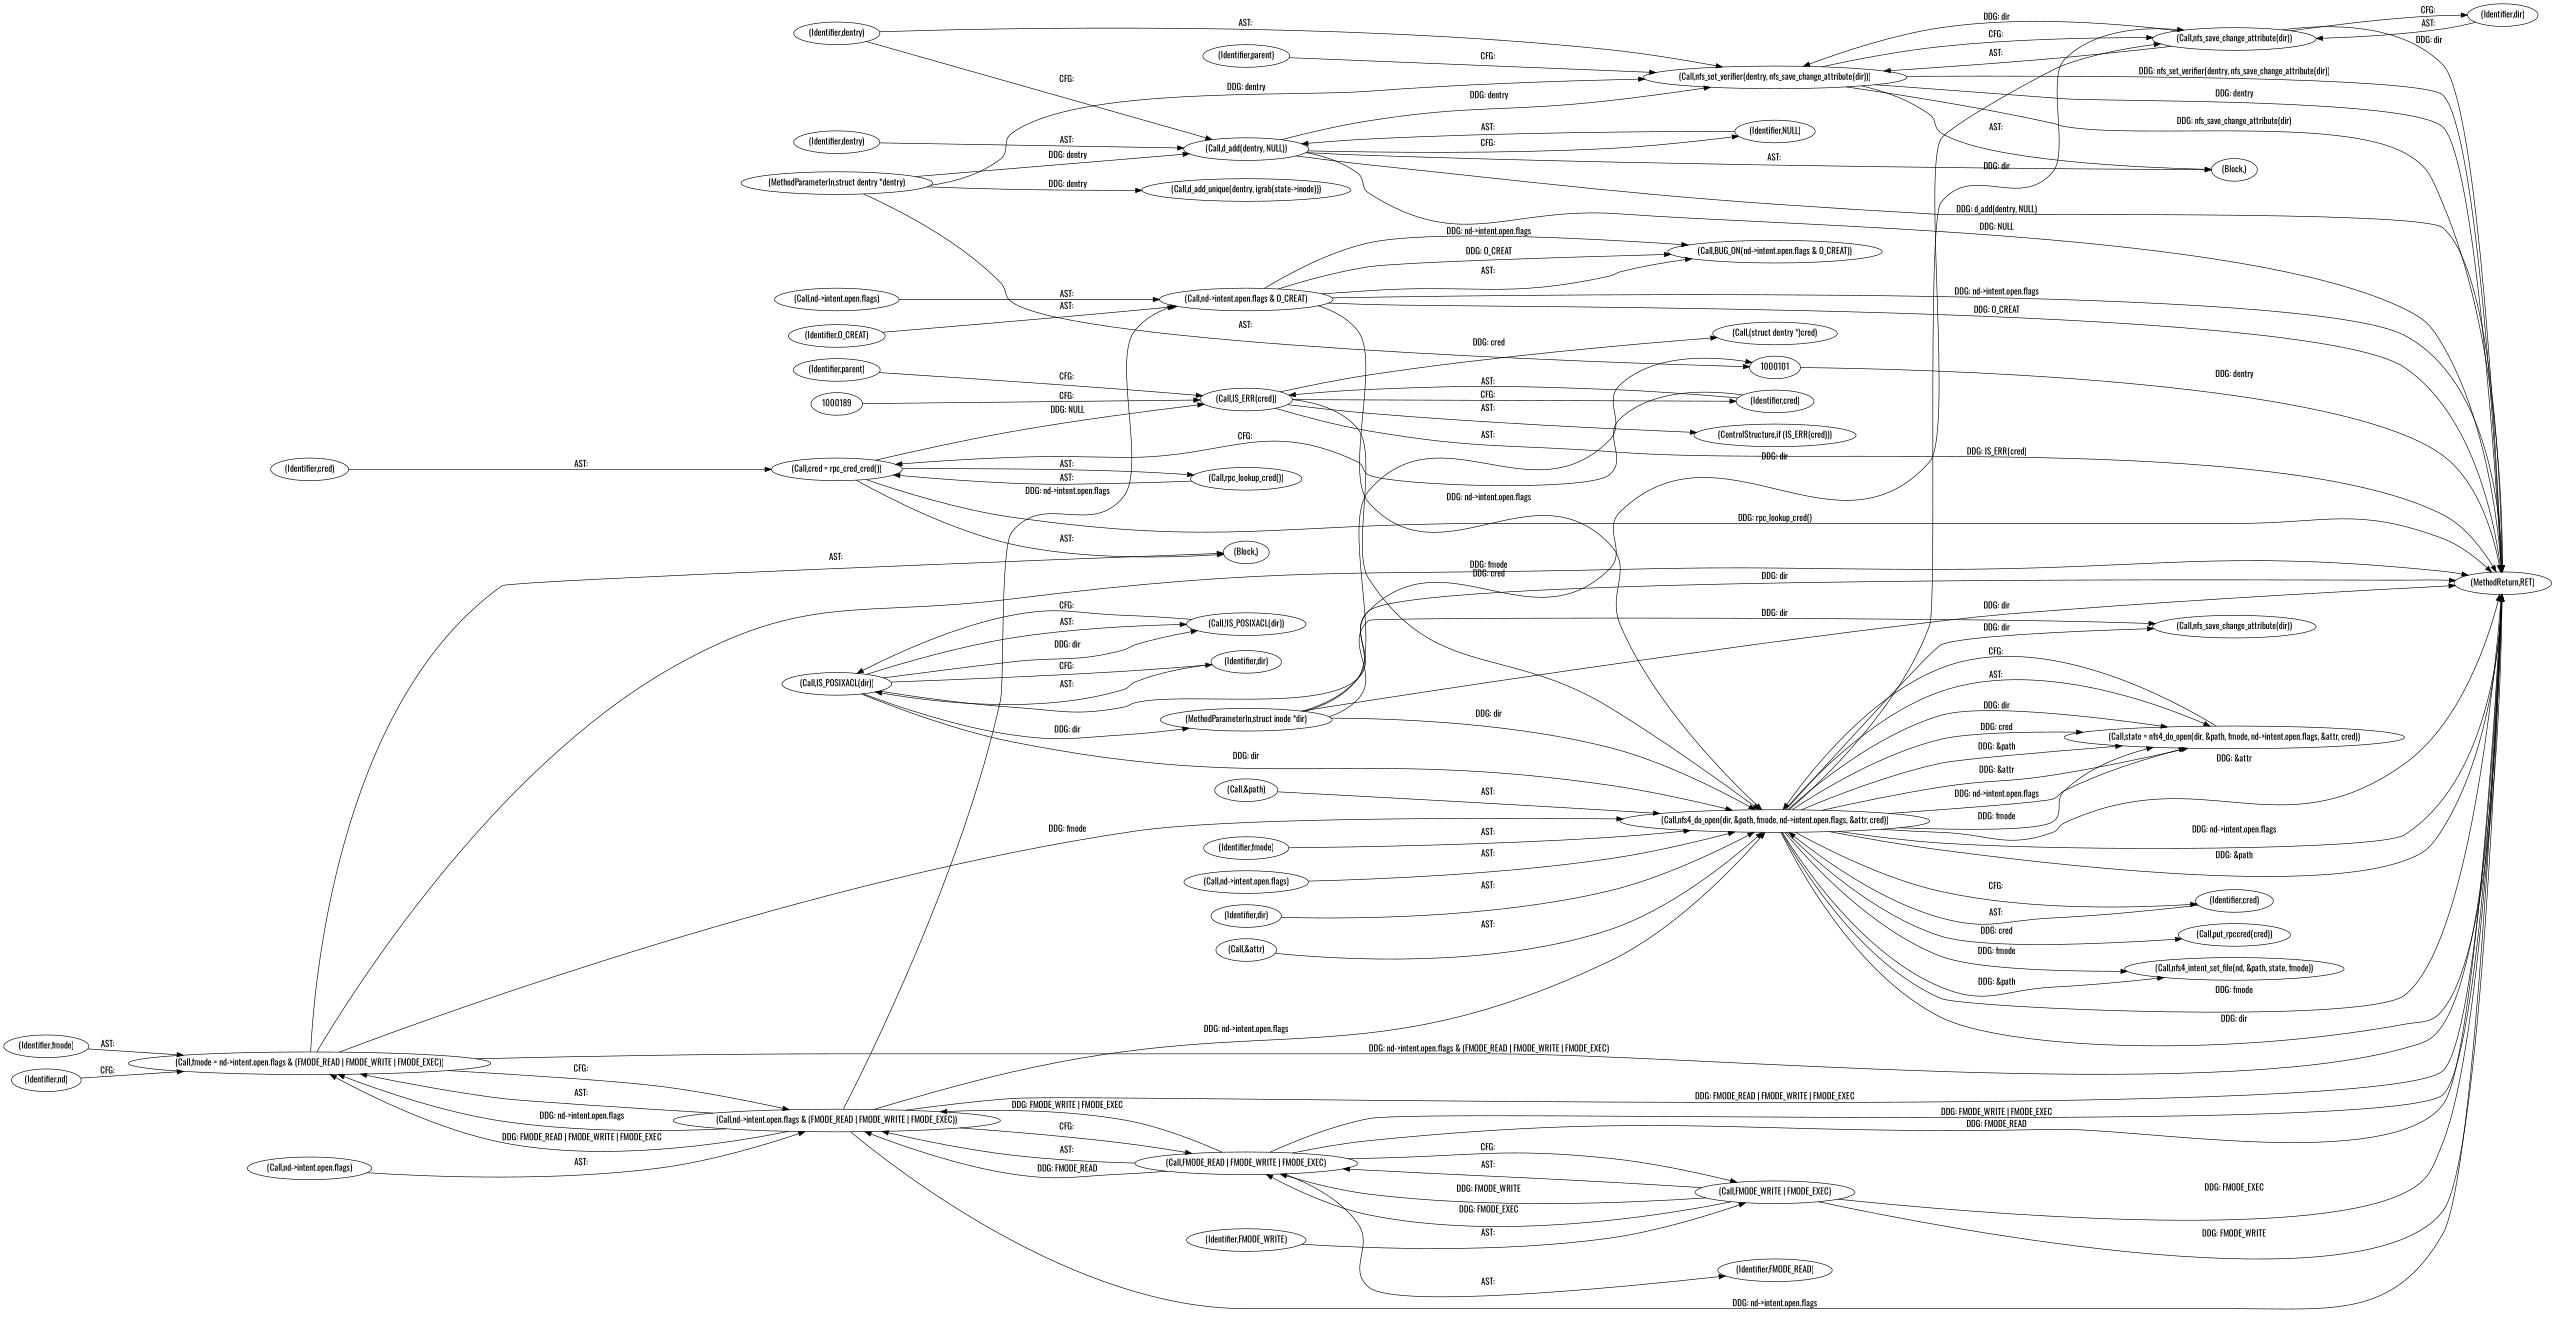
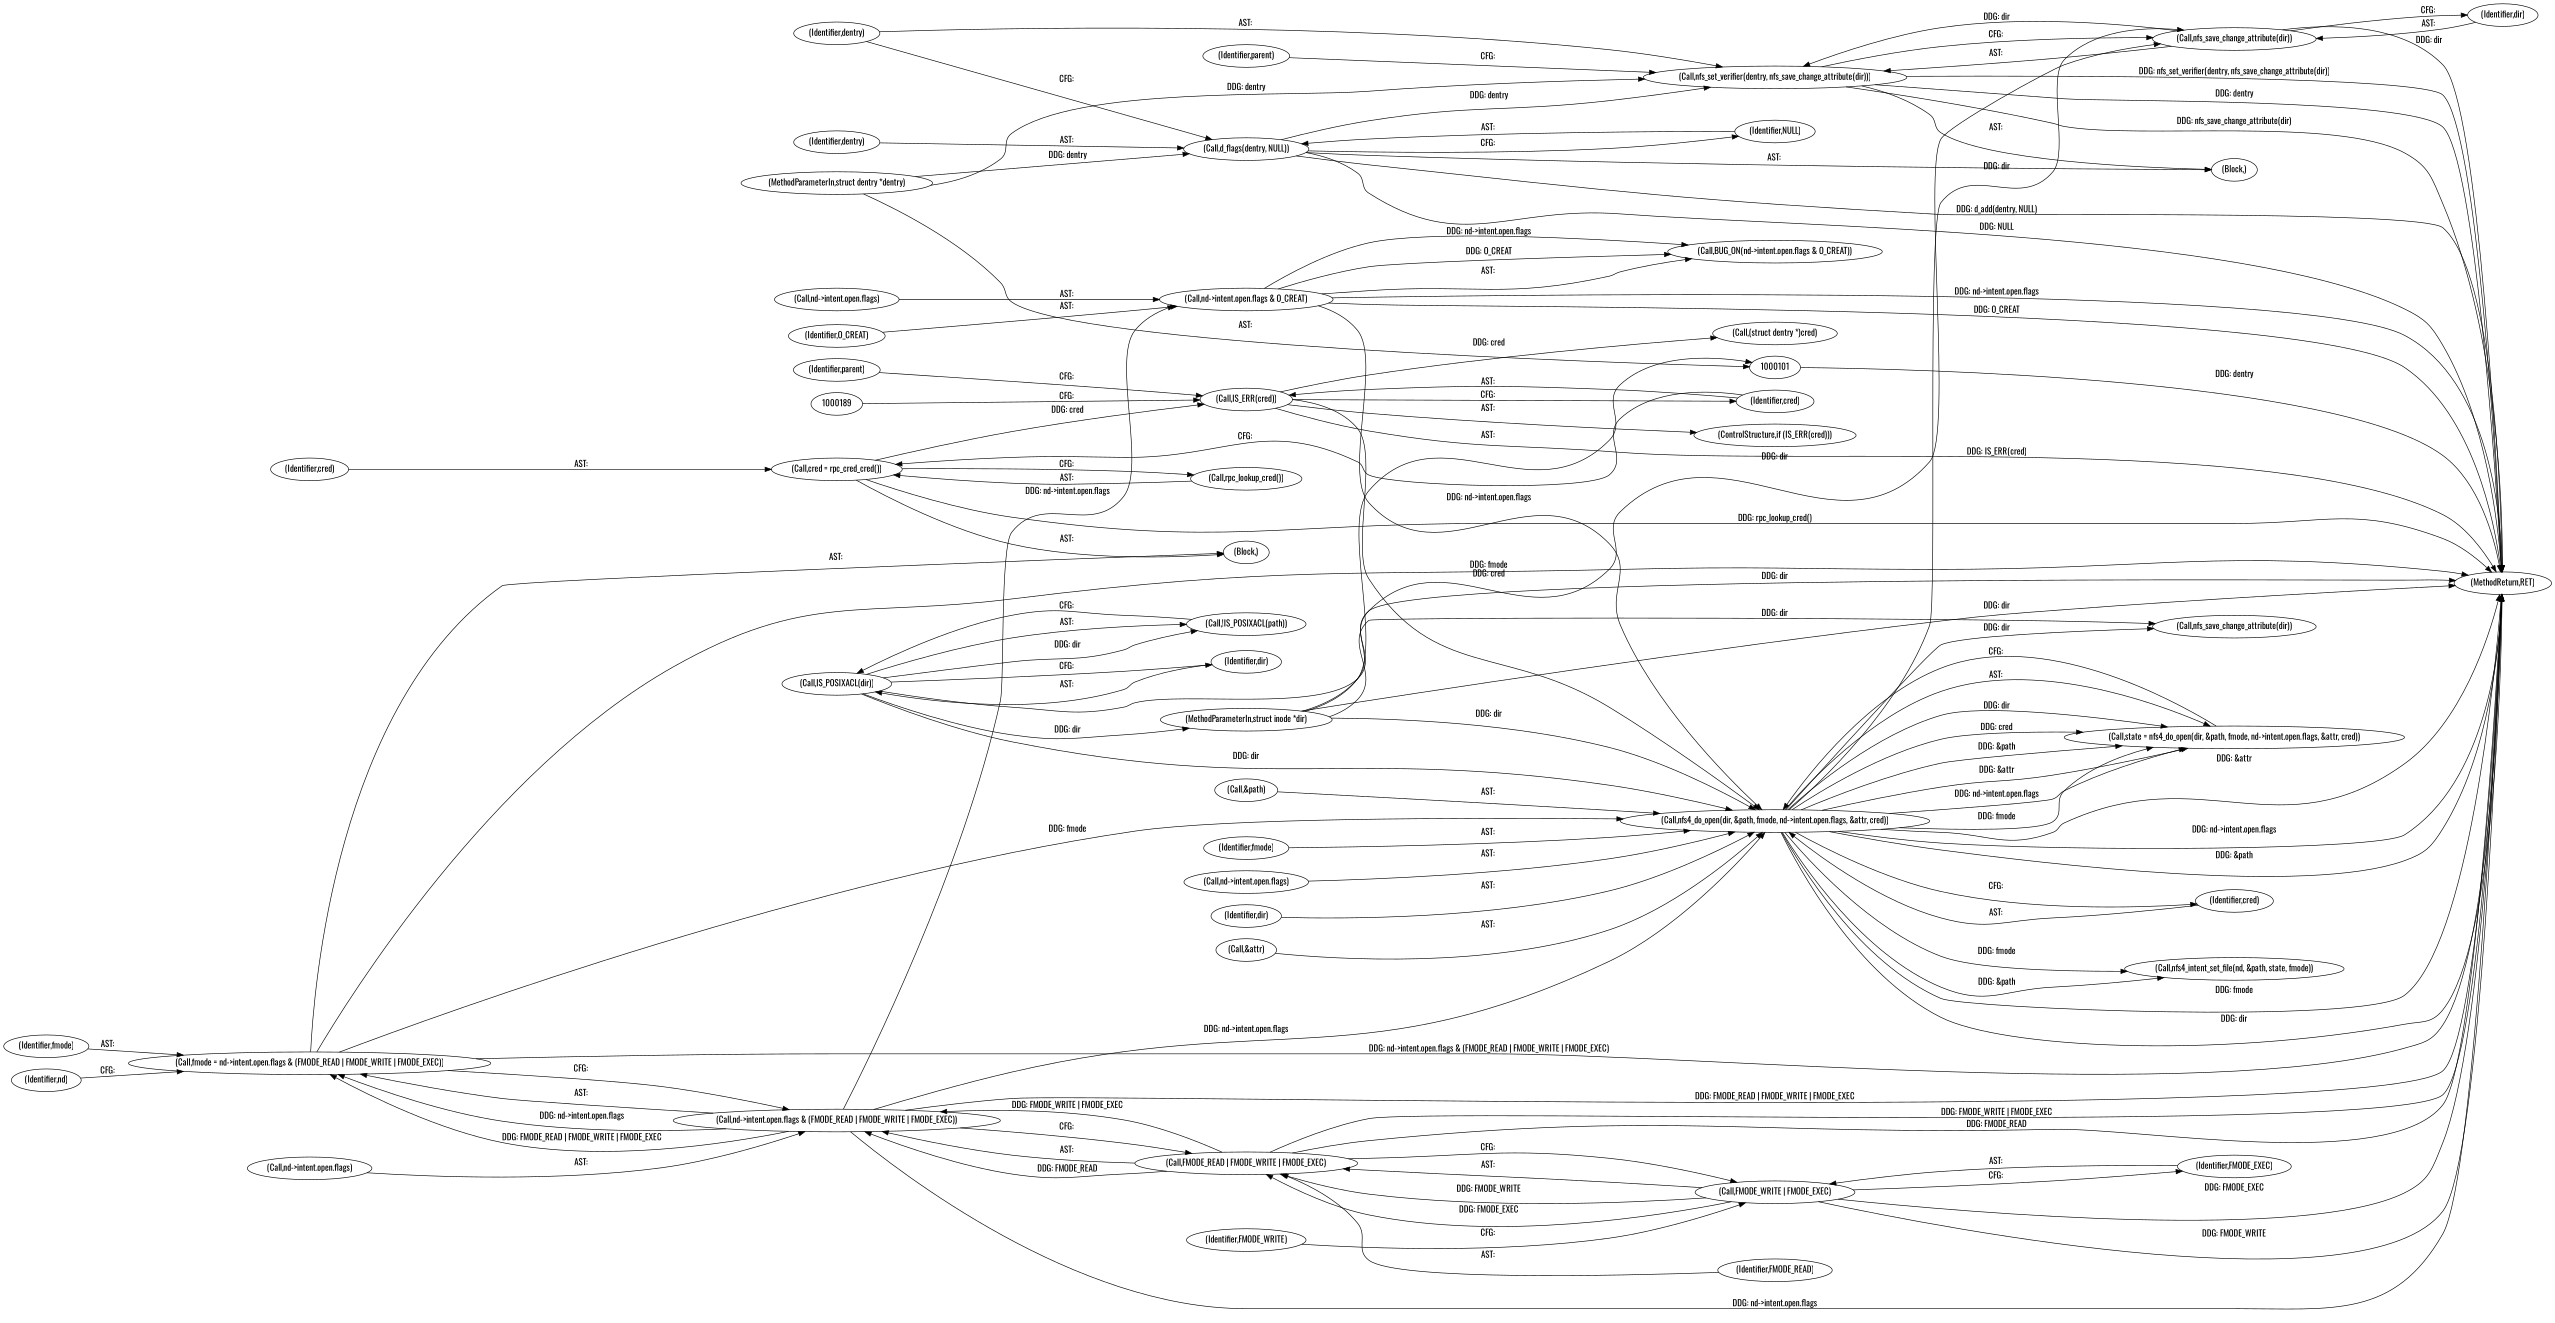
(1246, 149) -> (1246, 149)
(1246, 190) -> none
(1068, 411) -> (1068, 411)
(1068, 465) -> (1068, 465)
(1246, 624) -> (1246, 624)
(2234, 935) -> none
none -> (2234, 1166)
(1489, 1233) -> (1489, 1233)
(1465, 1297) -> (1480, 1274)
